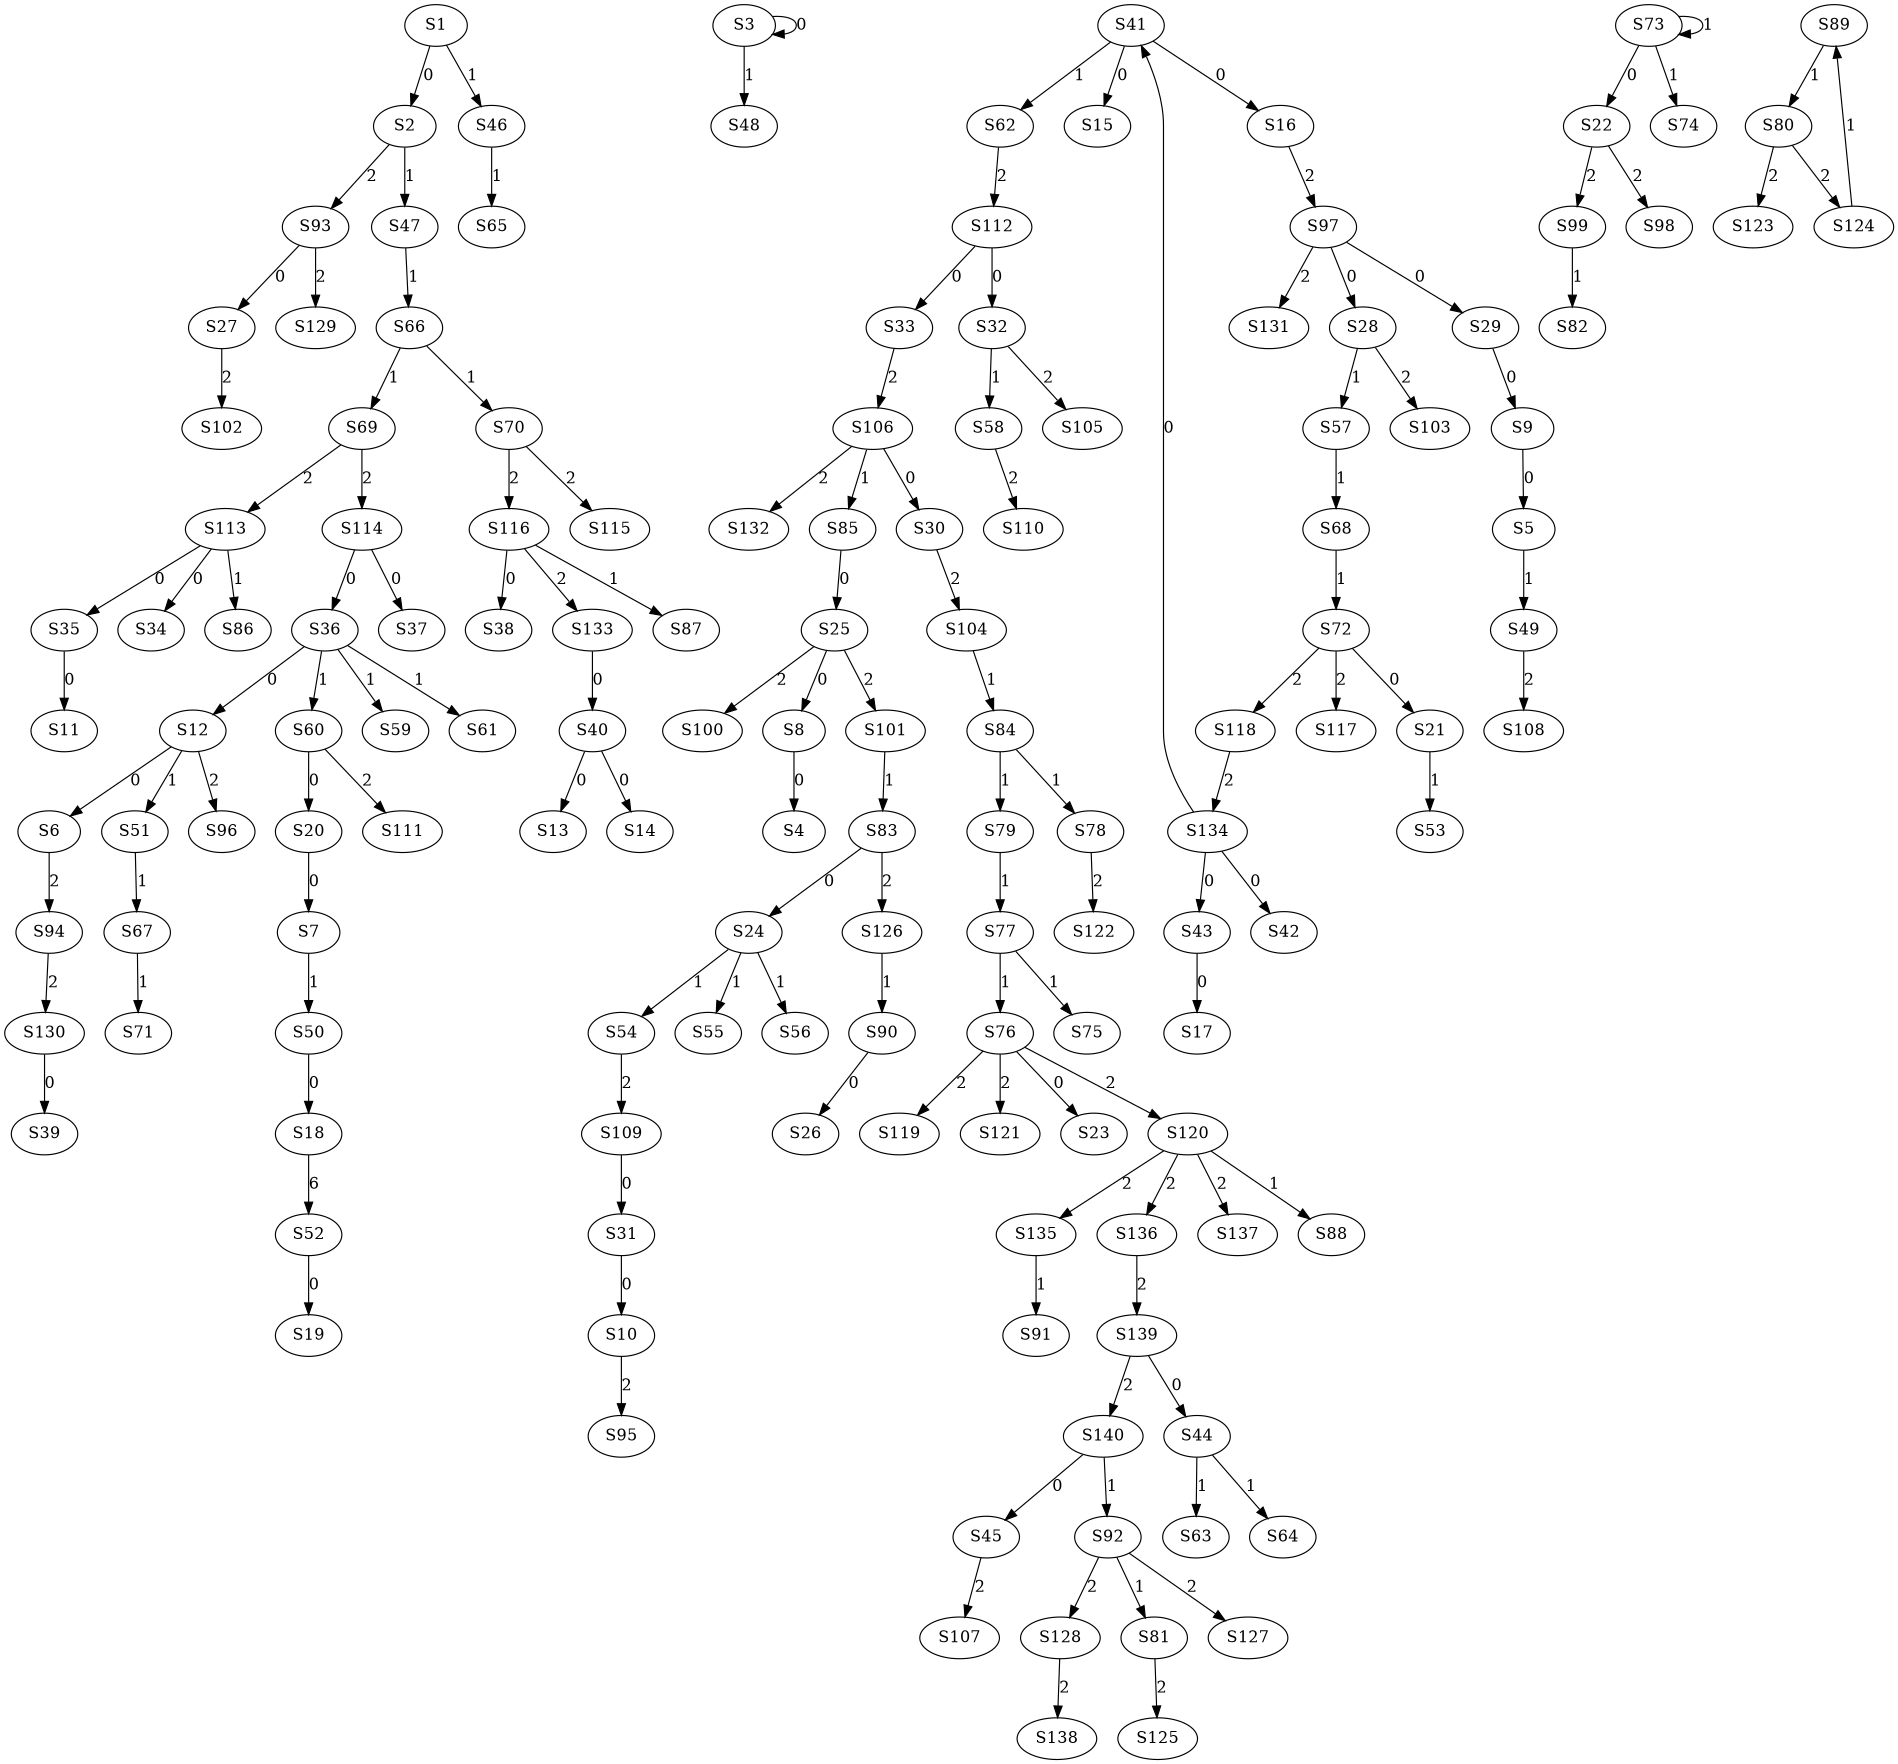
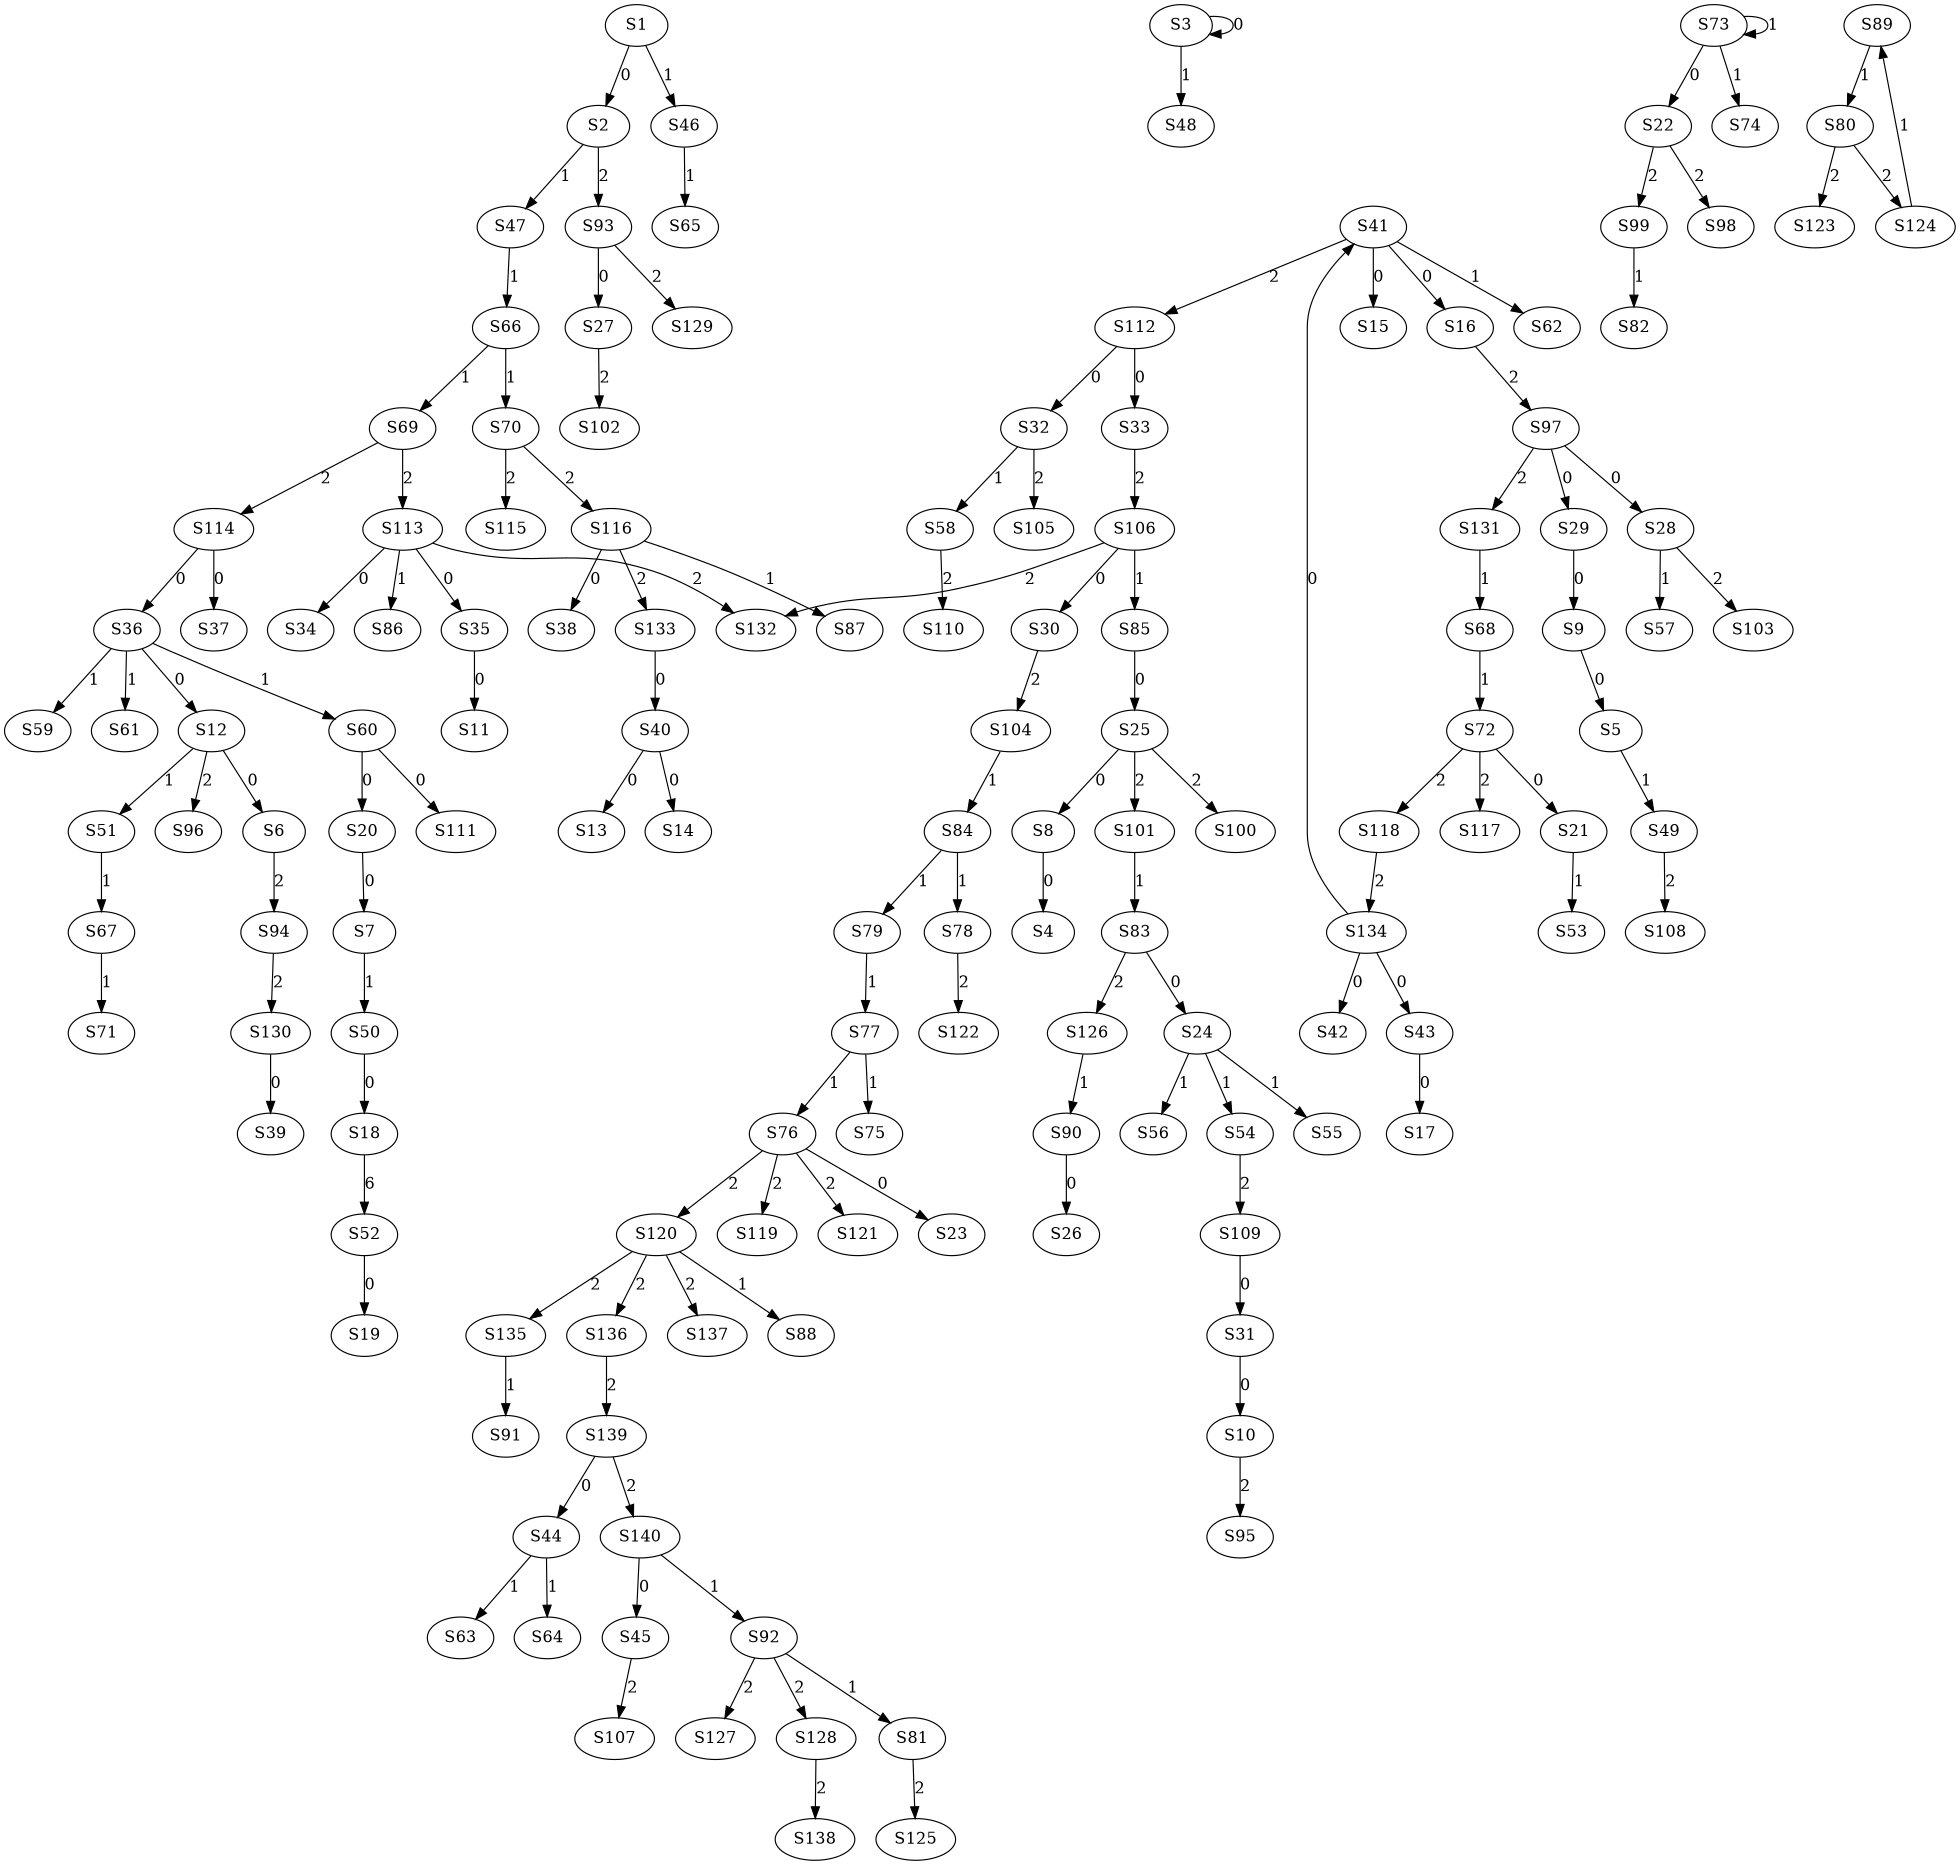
(997, 171) -> (1261, 274)
(1336, 473) -> (1480, 574)
none -> (582, 558)
(368, 781) -> (421, 781)
